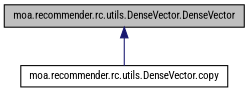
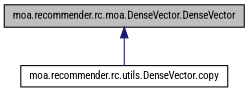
(124, 16) -> (124, 16)
